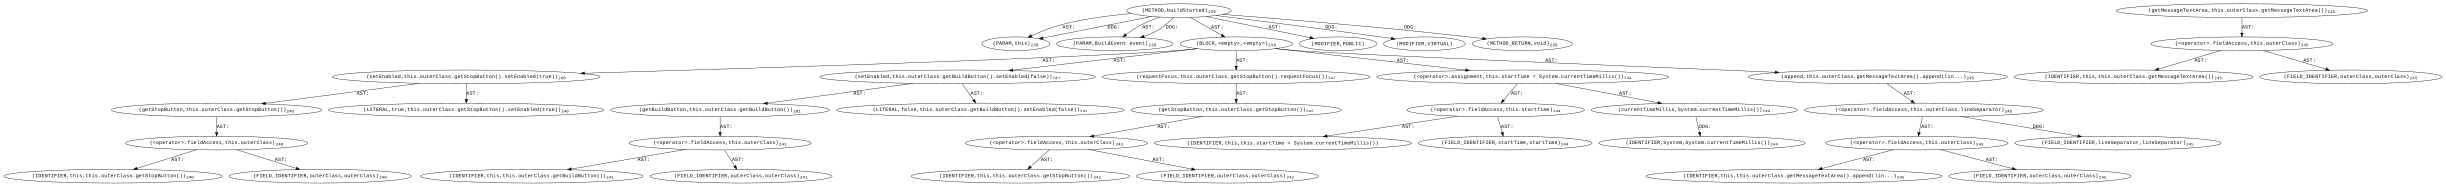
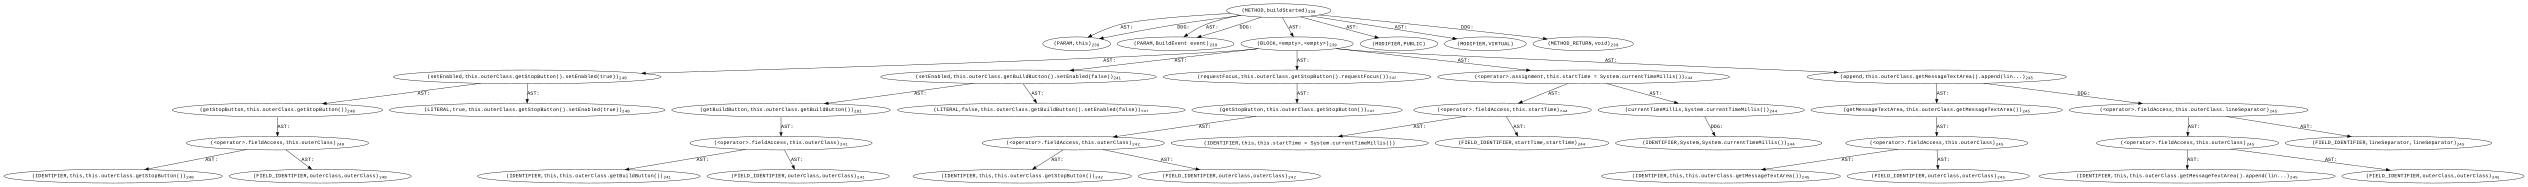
(1333, 27) -> (1403, 27)
none -> (1937, 92)
(1912, 93) -> (2086, 93)
(2041, 127) -> (2308, 127)
